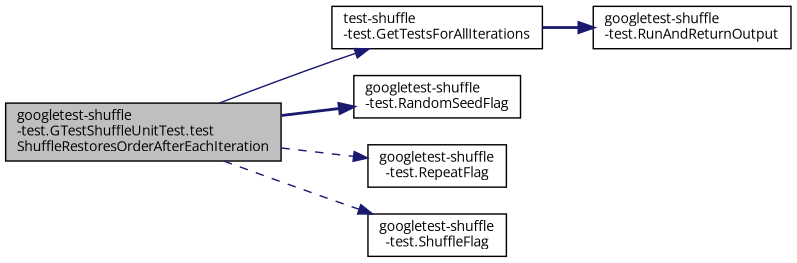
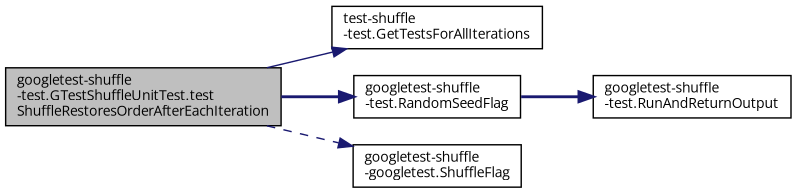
(561, 28) -> (550, 97)
(437, 166) -> none
(437, 235) -> (437, 166)
